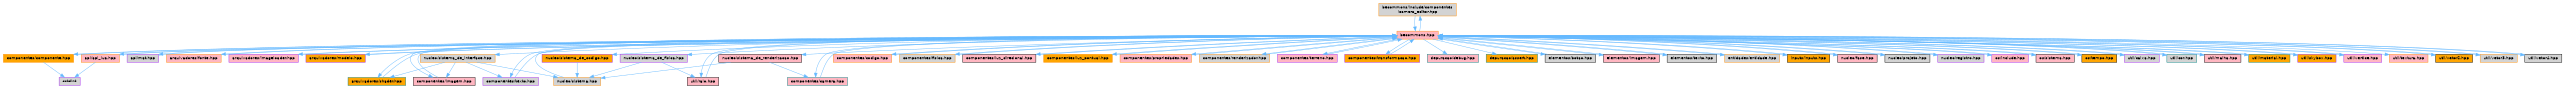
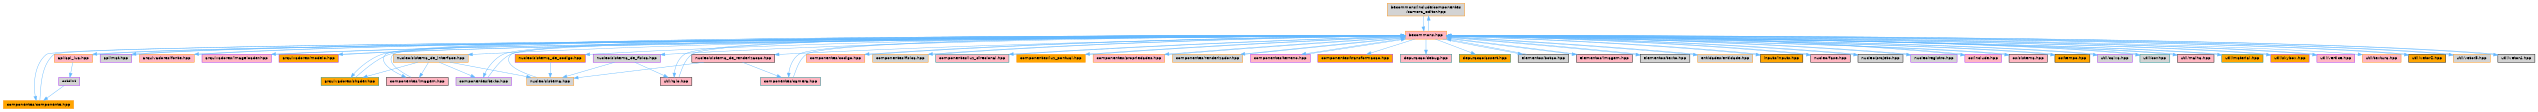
(1400, 48) -> none
(999, 58) -> (972, 58)
(52, 69) -> (56, 92)
